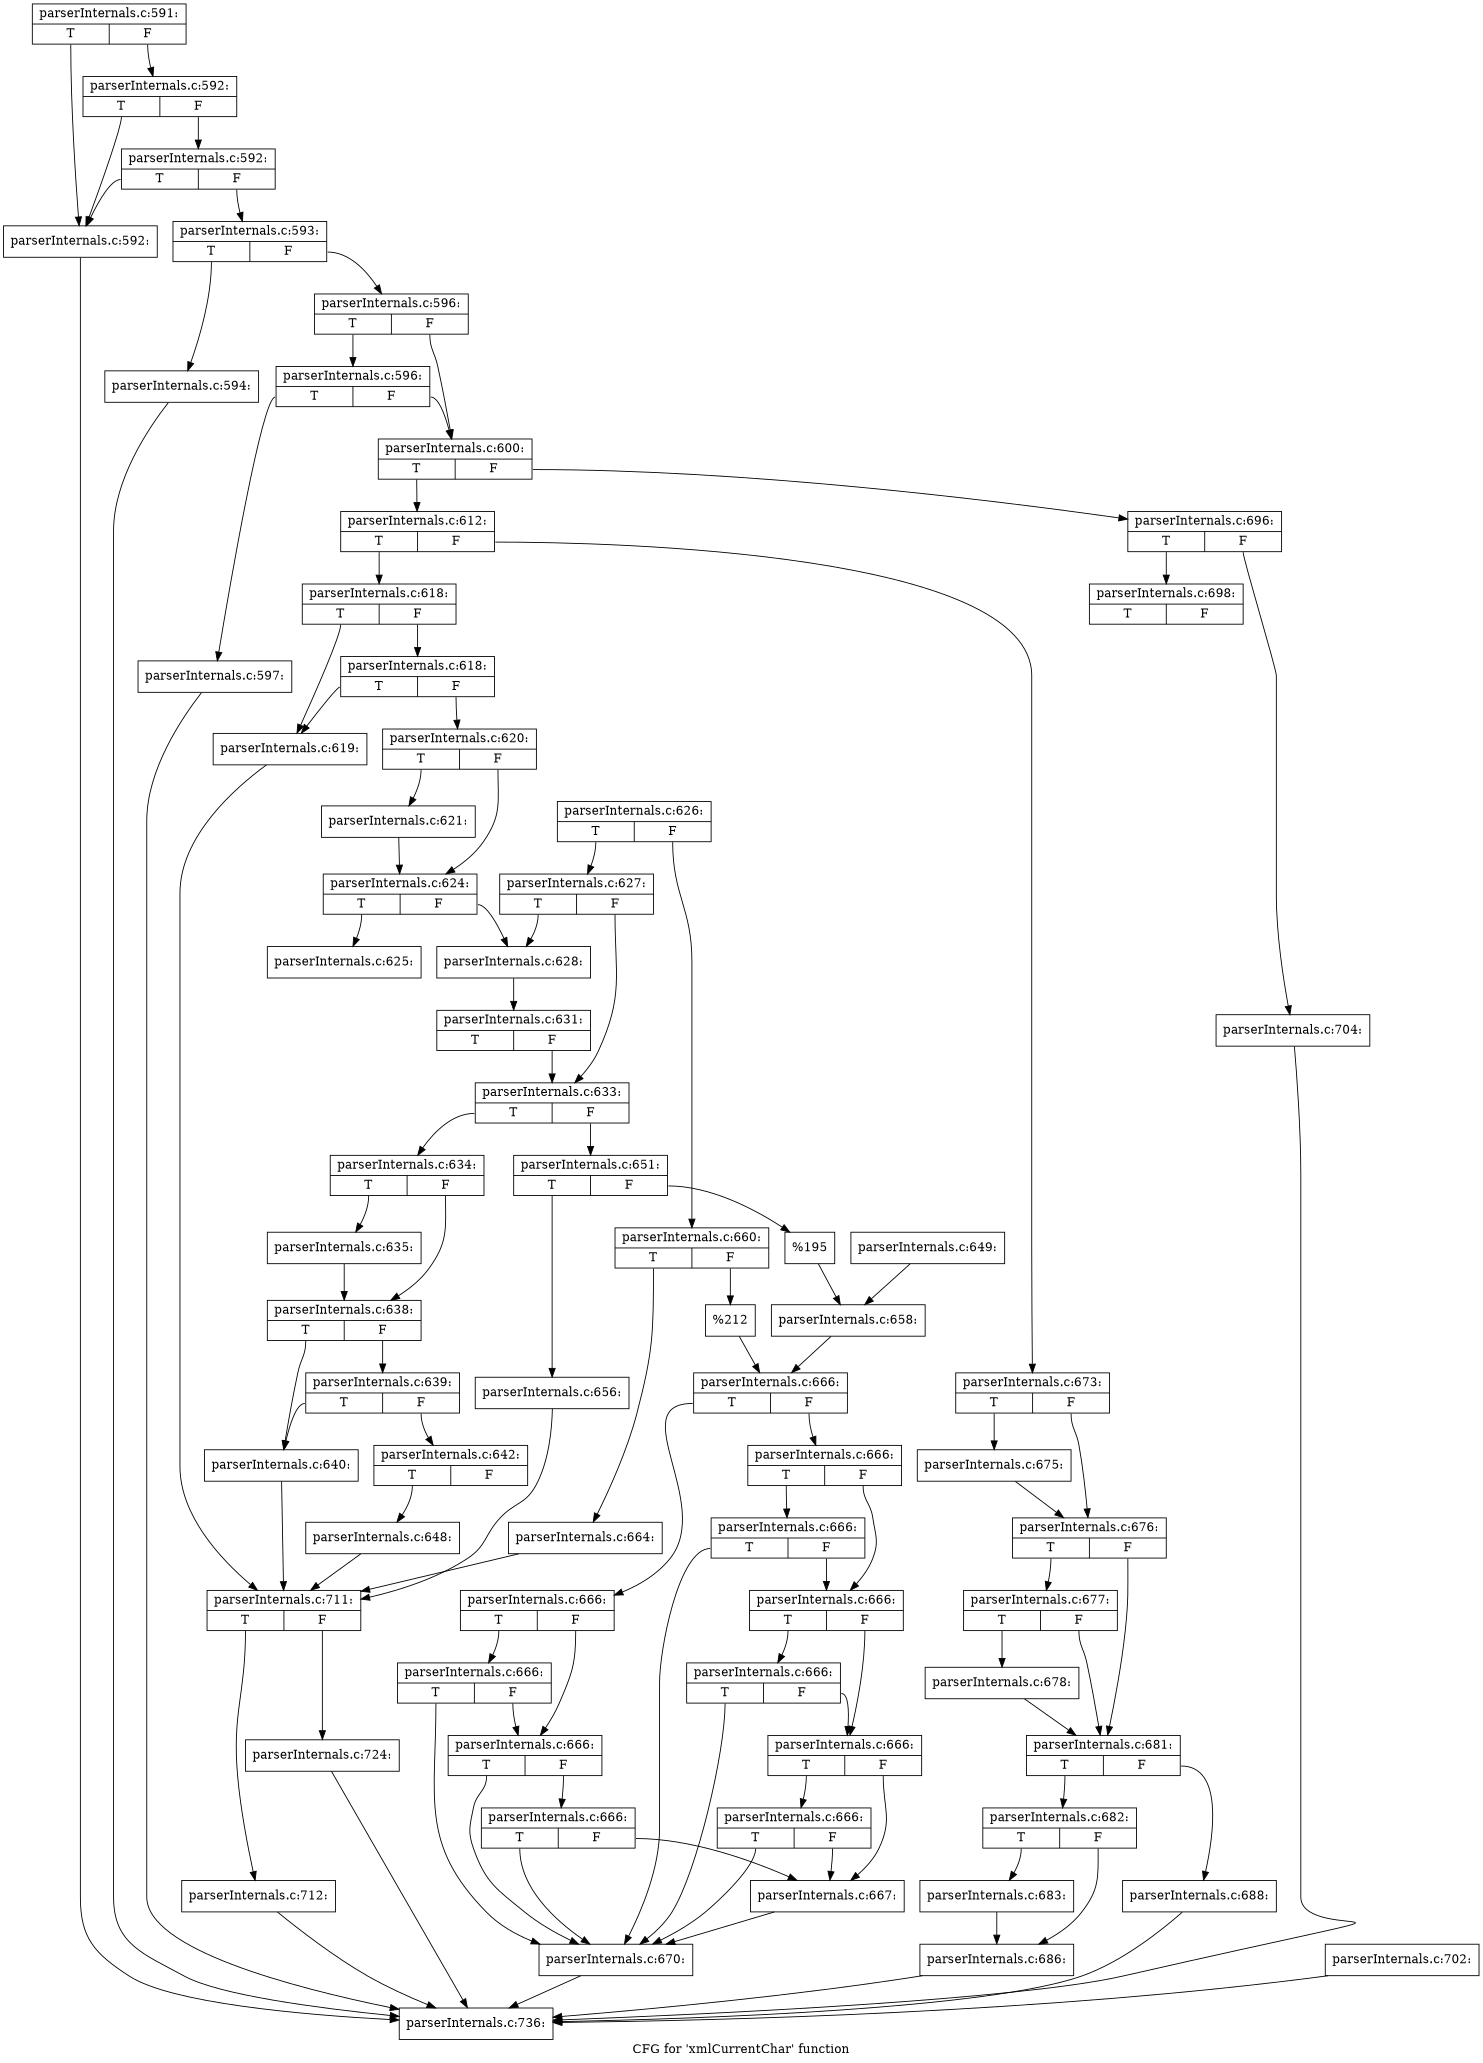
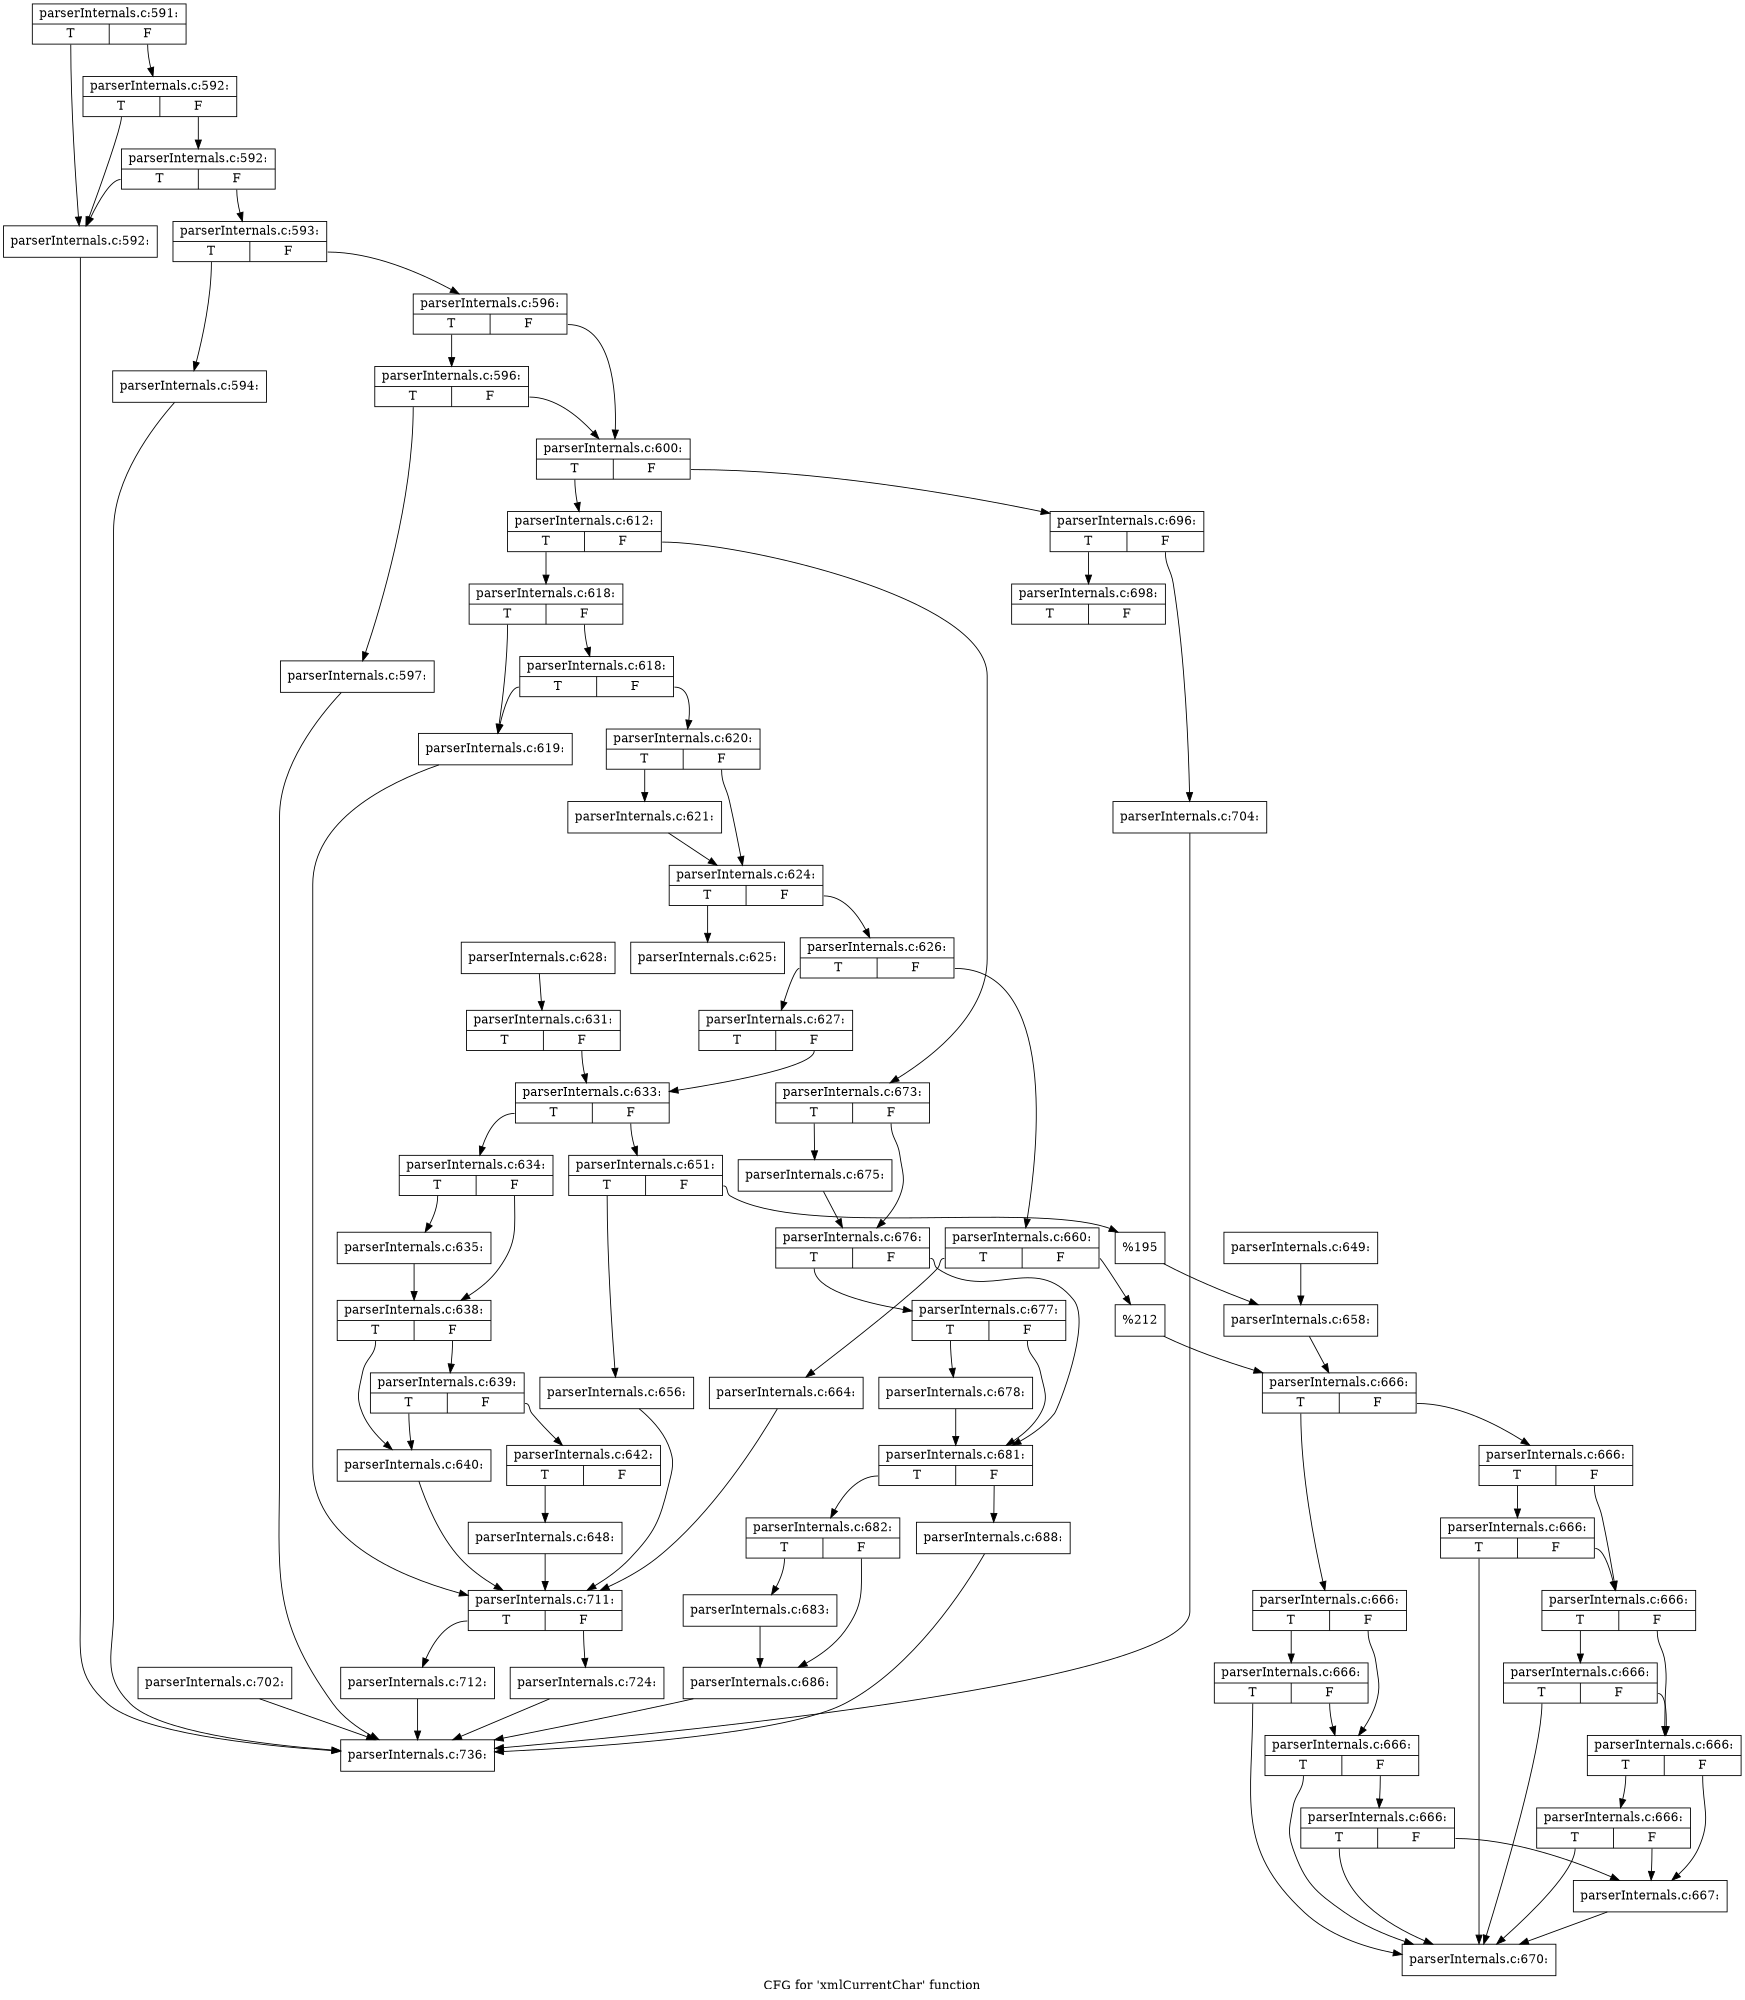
(493, 919) -> (849, 907)
(536, 927) -> none
(549, 1990) -> none
